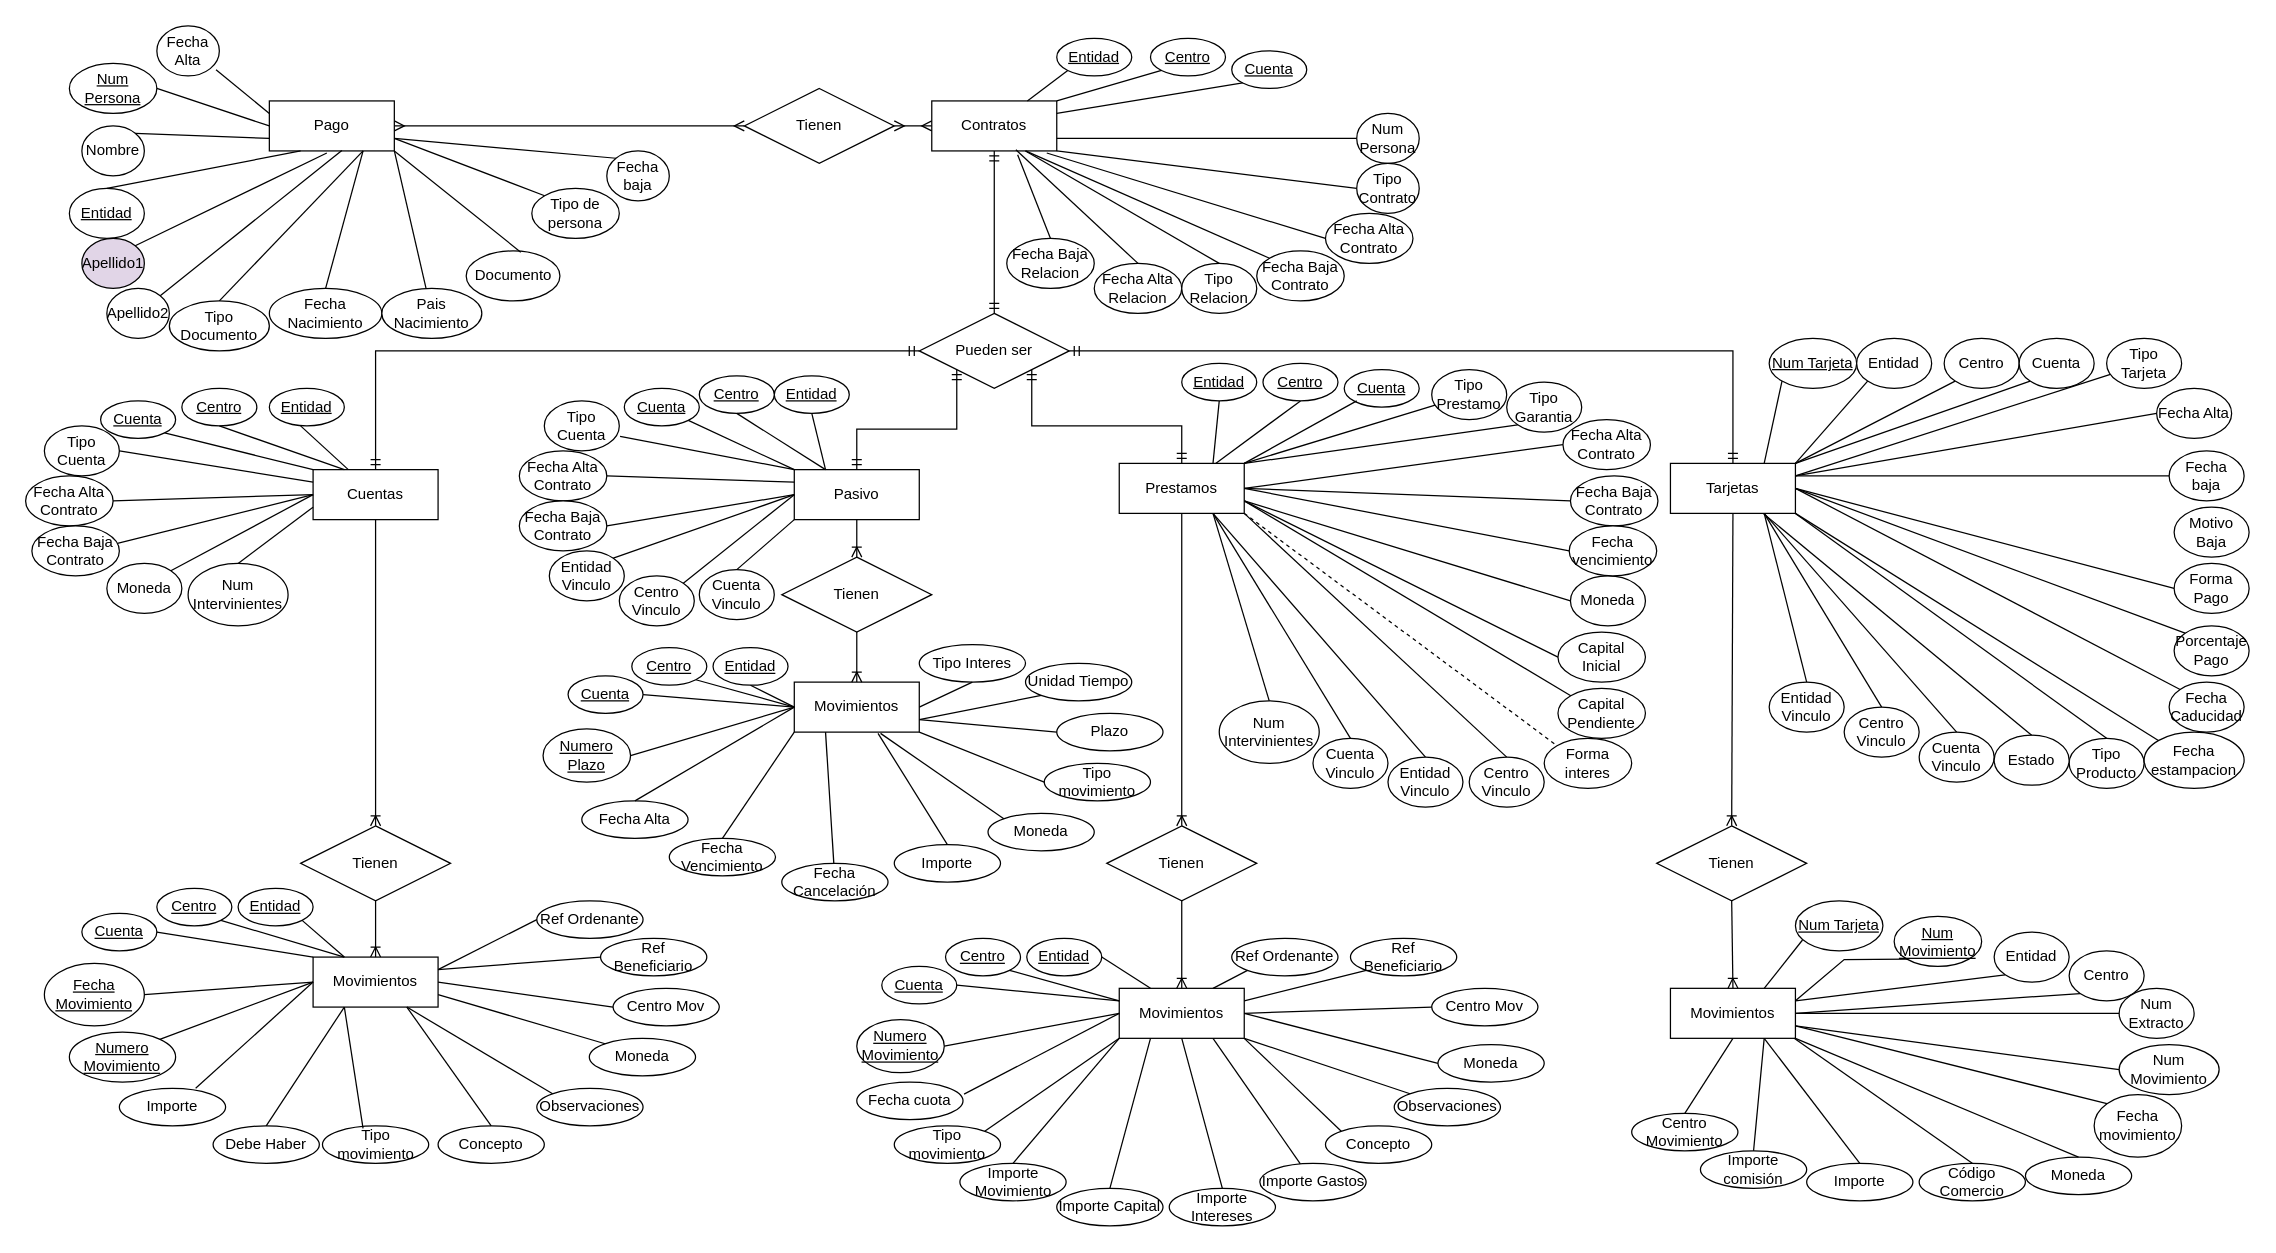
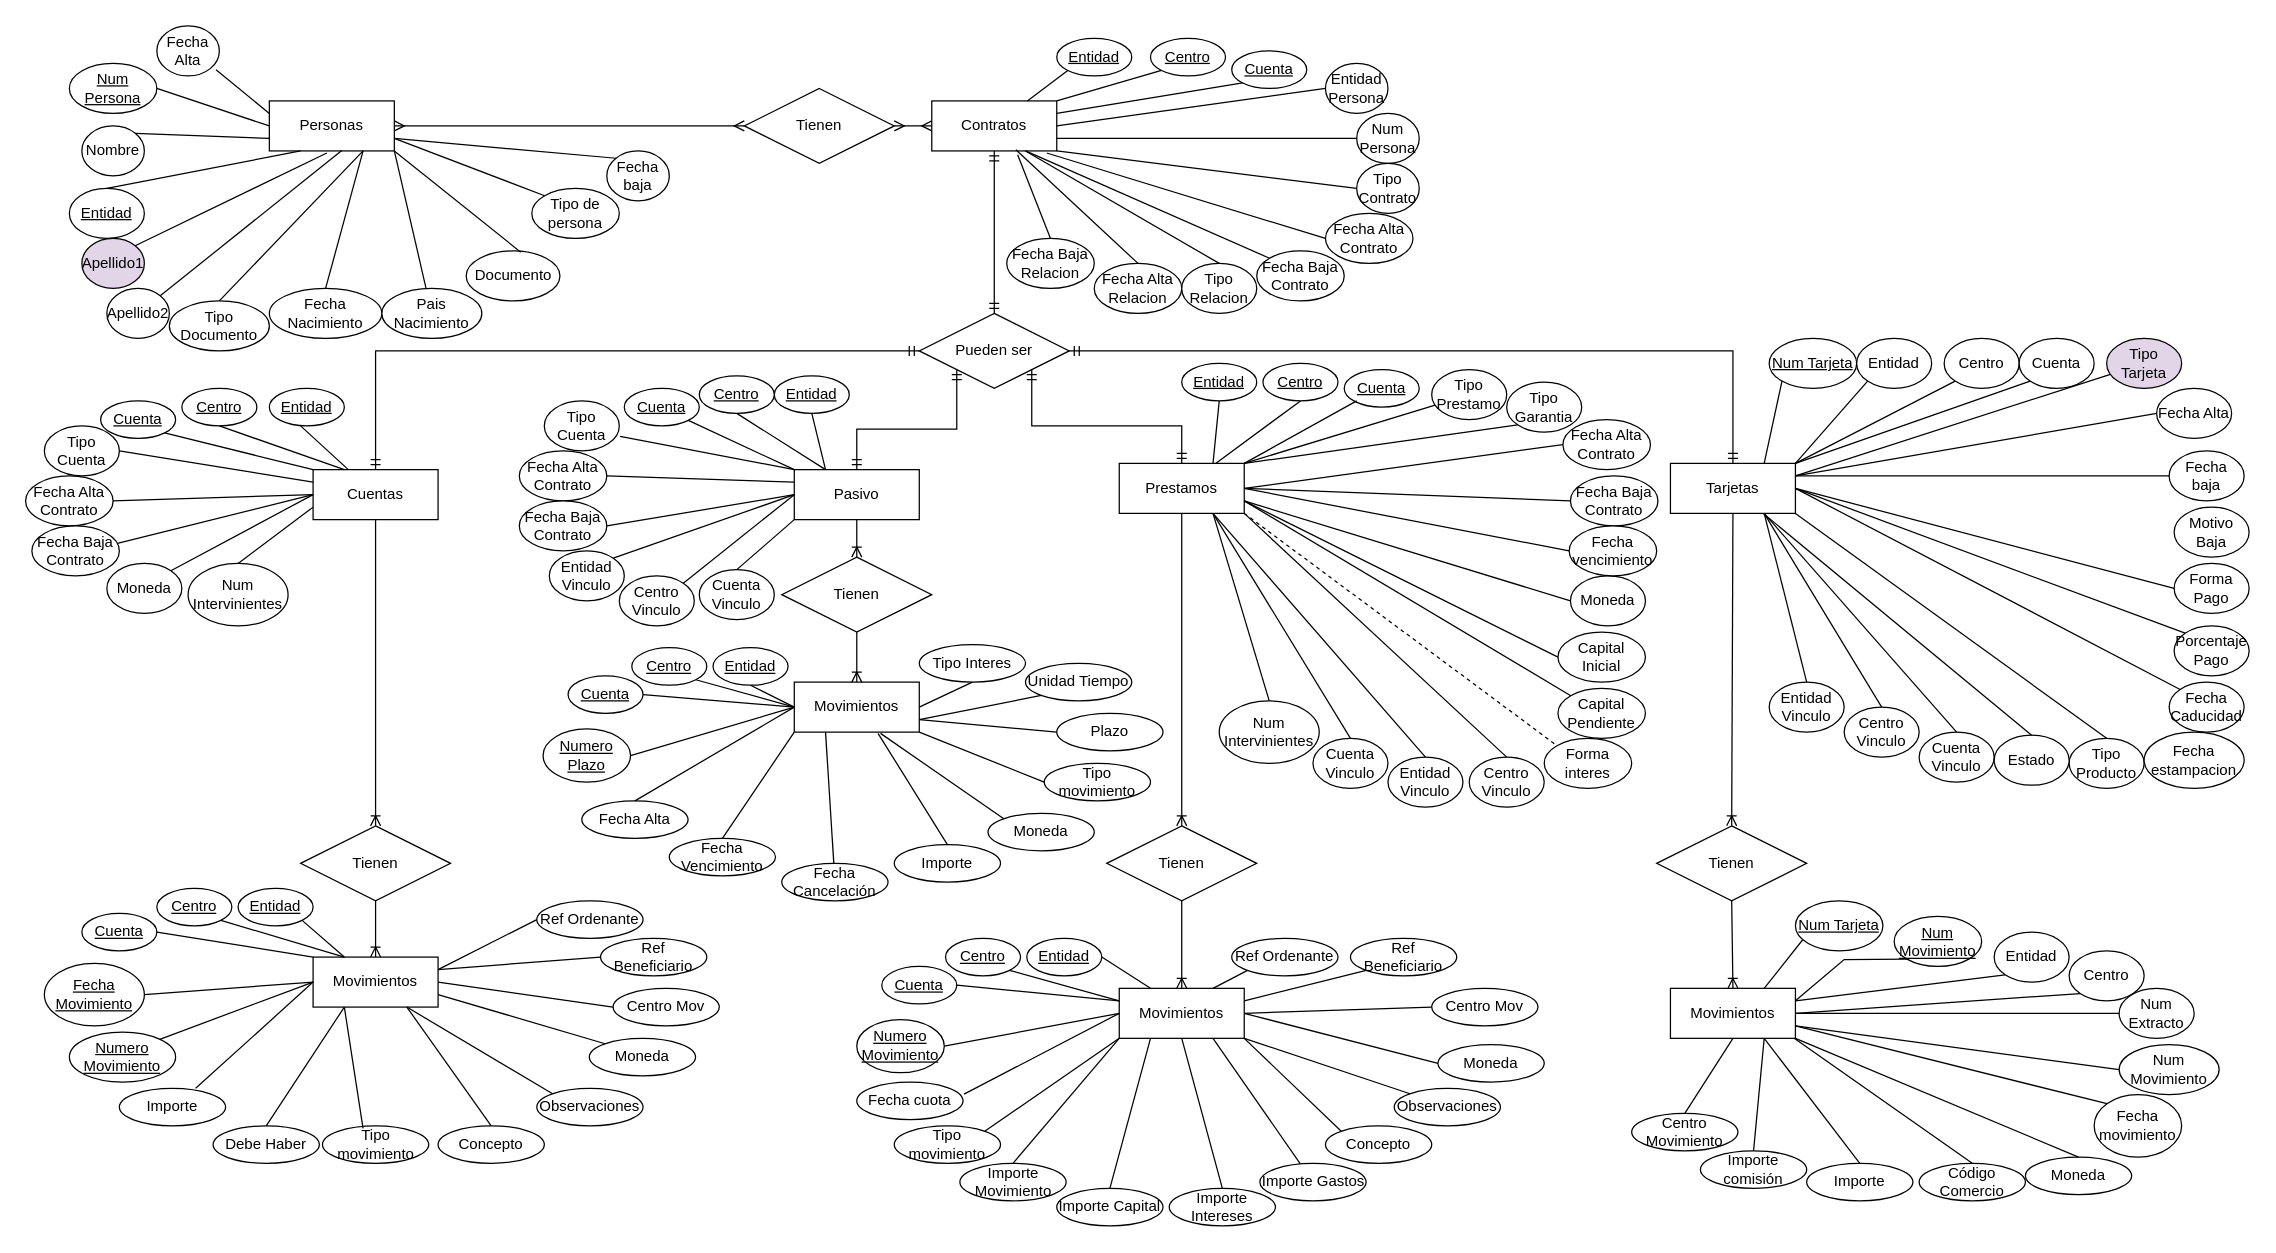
none -> (1357, 88)
none -> (1191, 107)
(332, 126) -> (332, 126)
(2144, 363) -> (2144, 363)
(1986, 632) -> none
